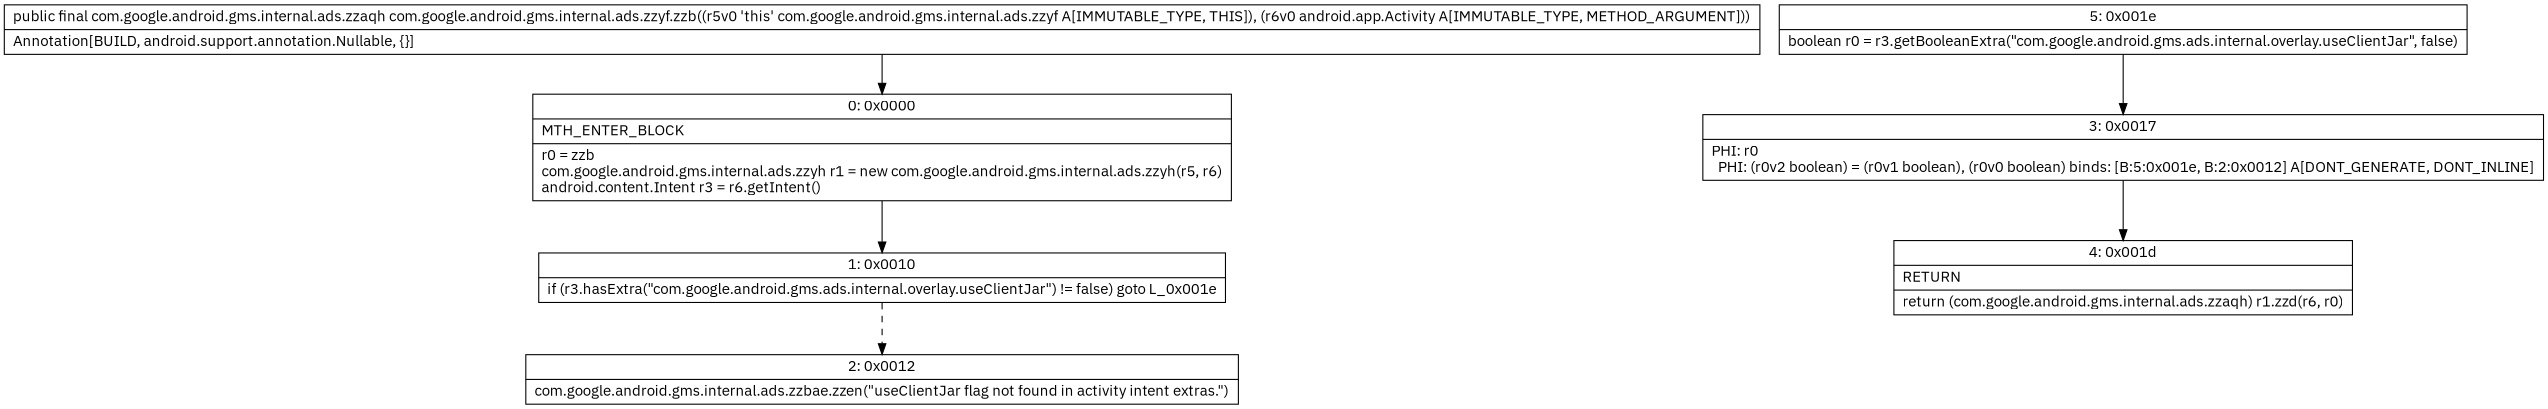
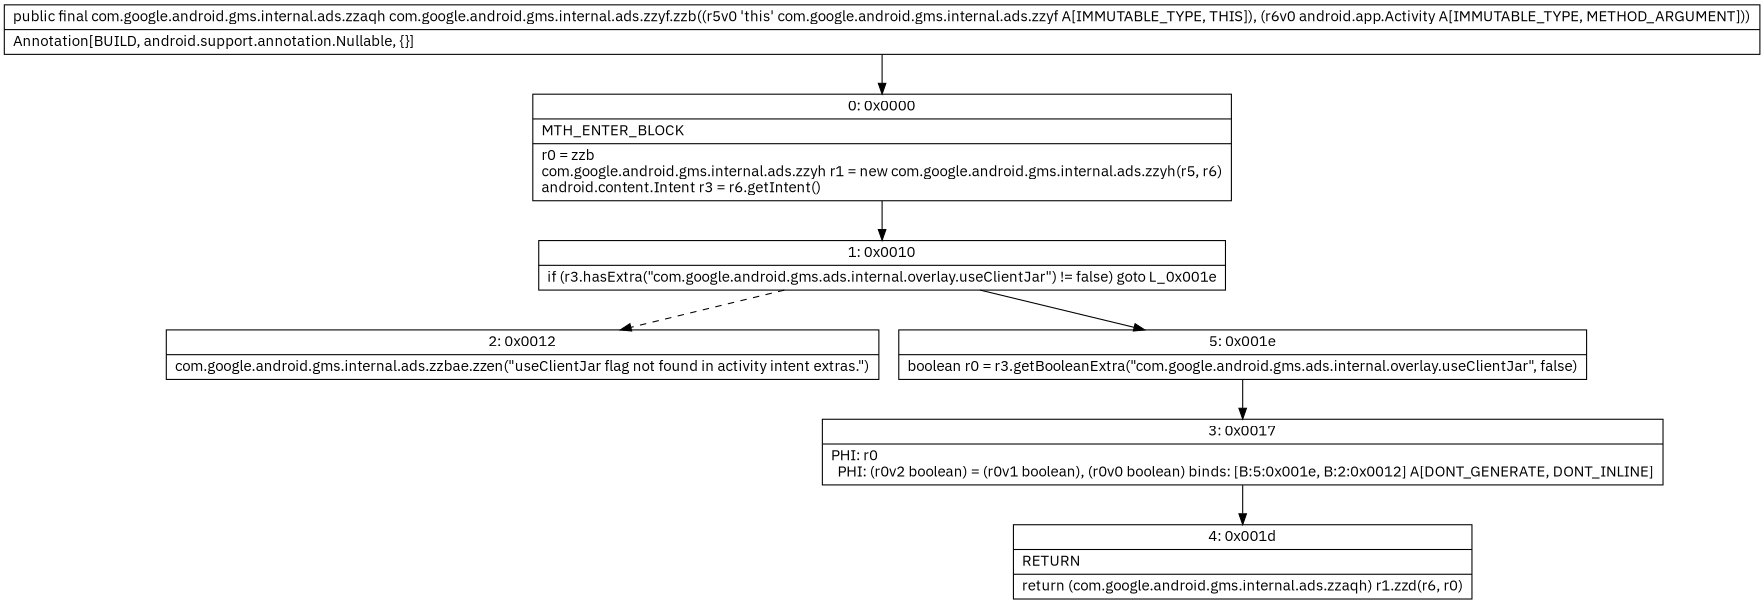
none -> (1057, 309)
